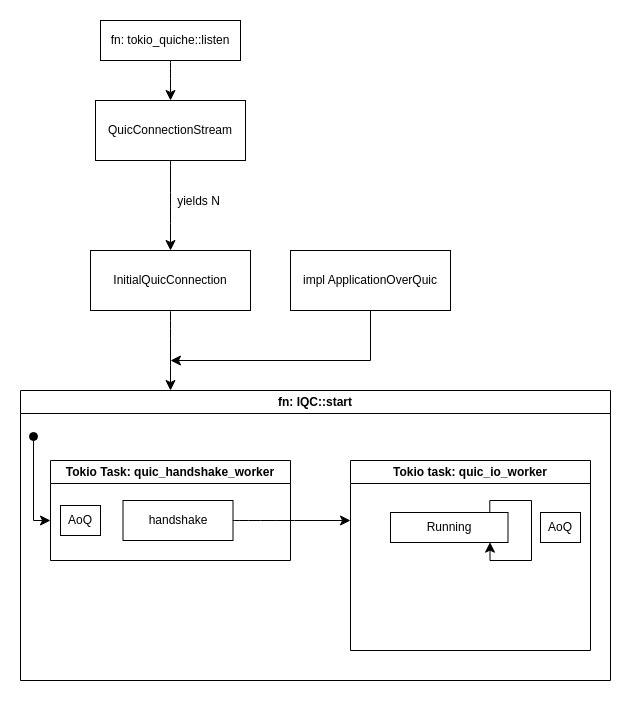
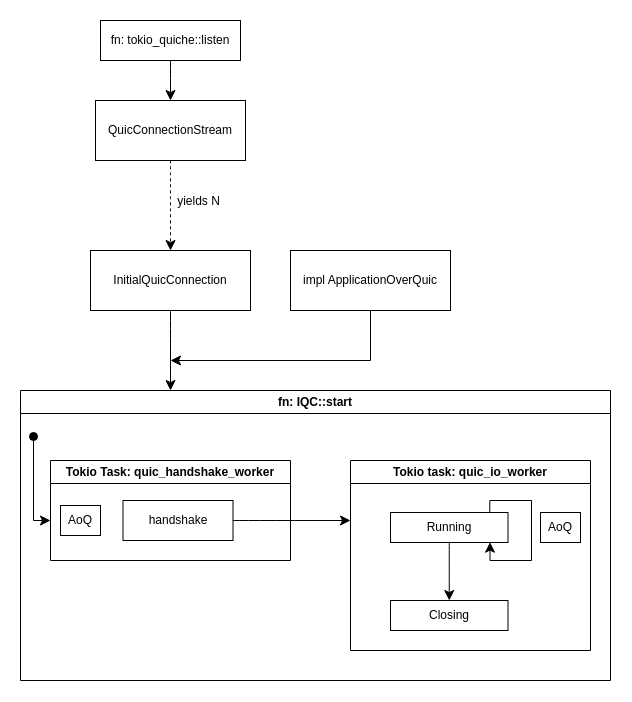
(171, 202) -> (171, 202)
none -> (449, 568)
none -> (449, 616)
